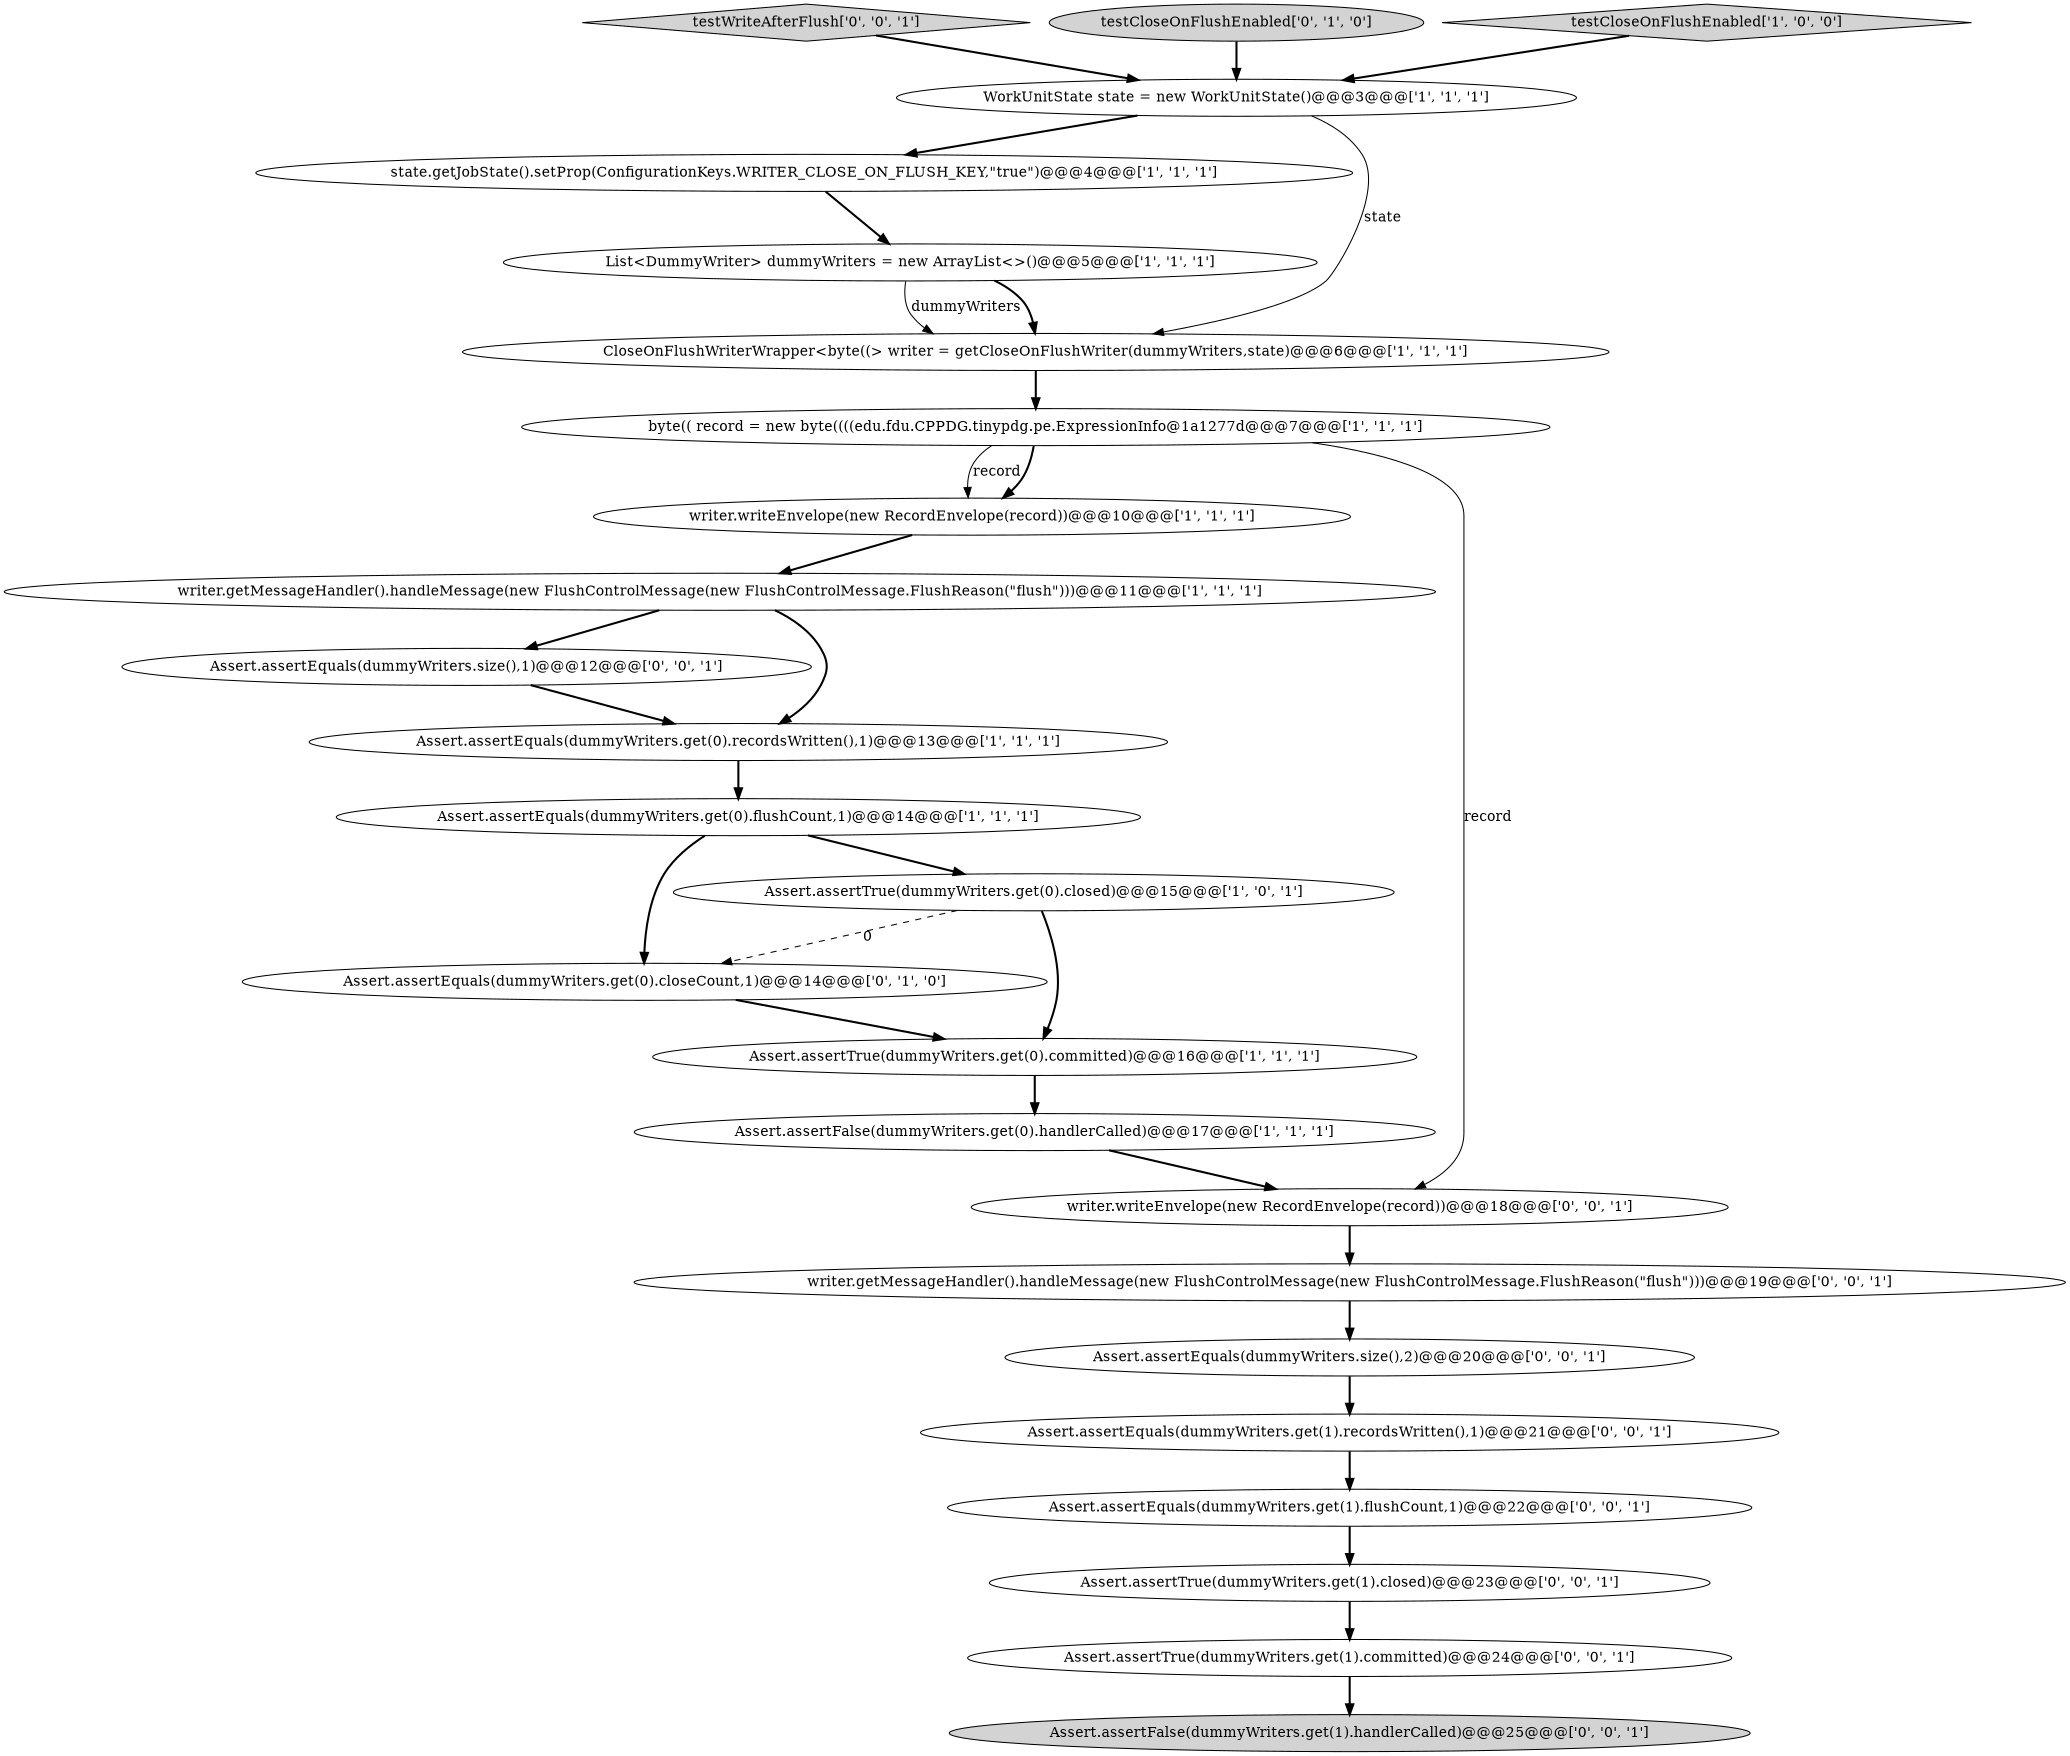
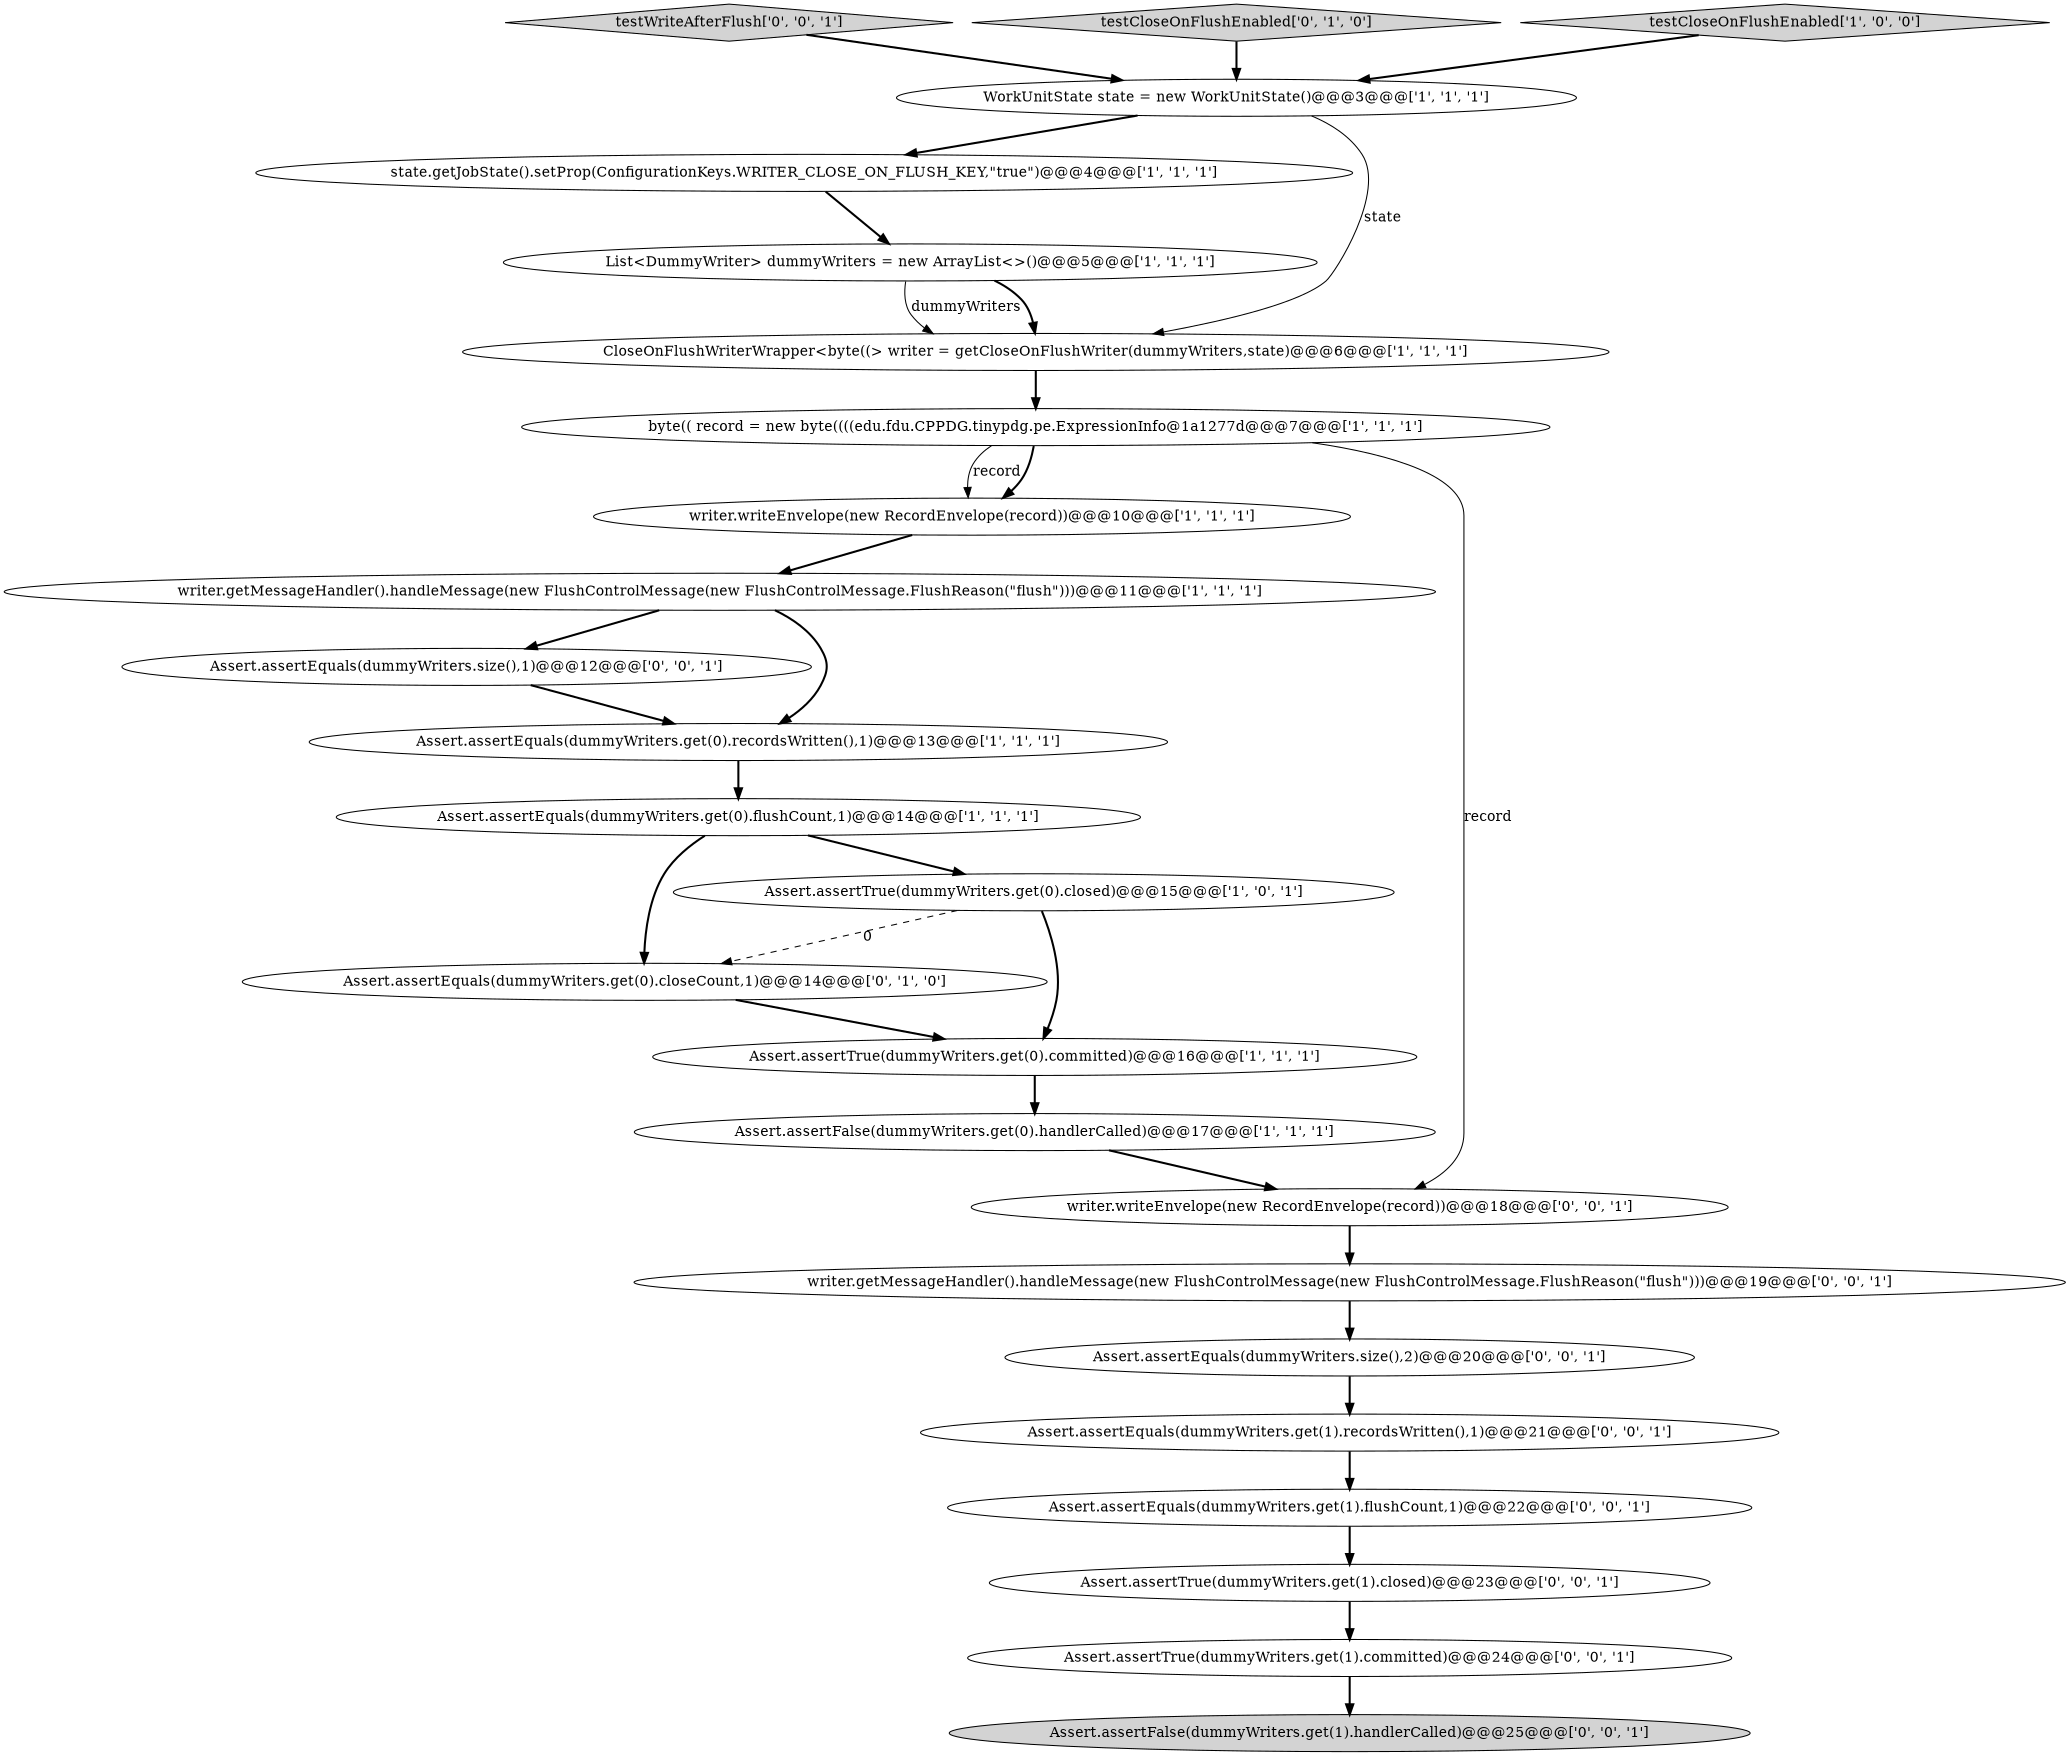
(1236, 23) -> (1236, 23)
